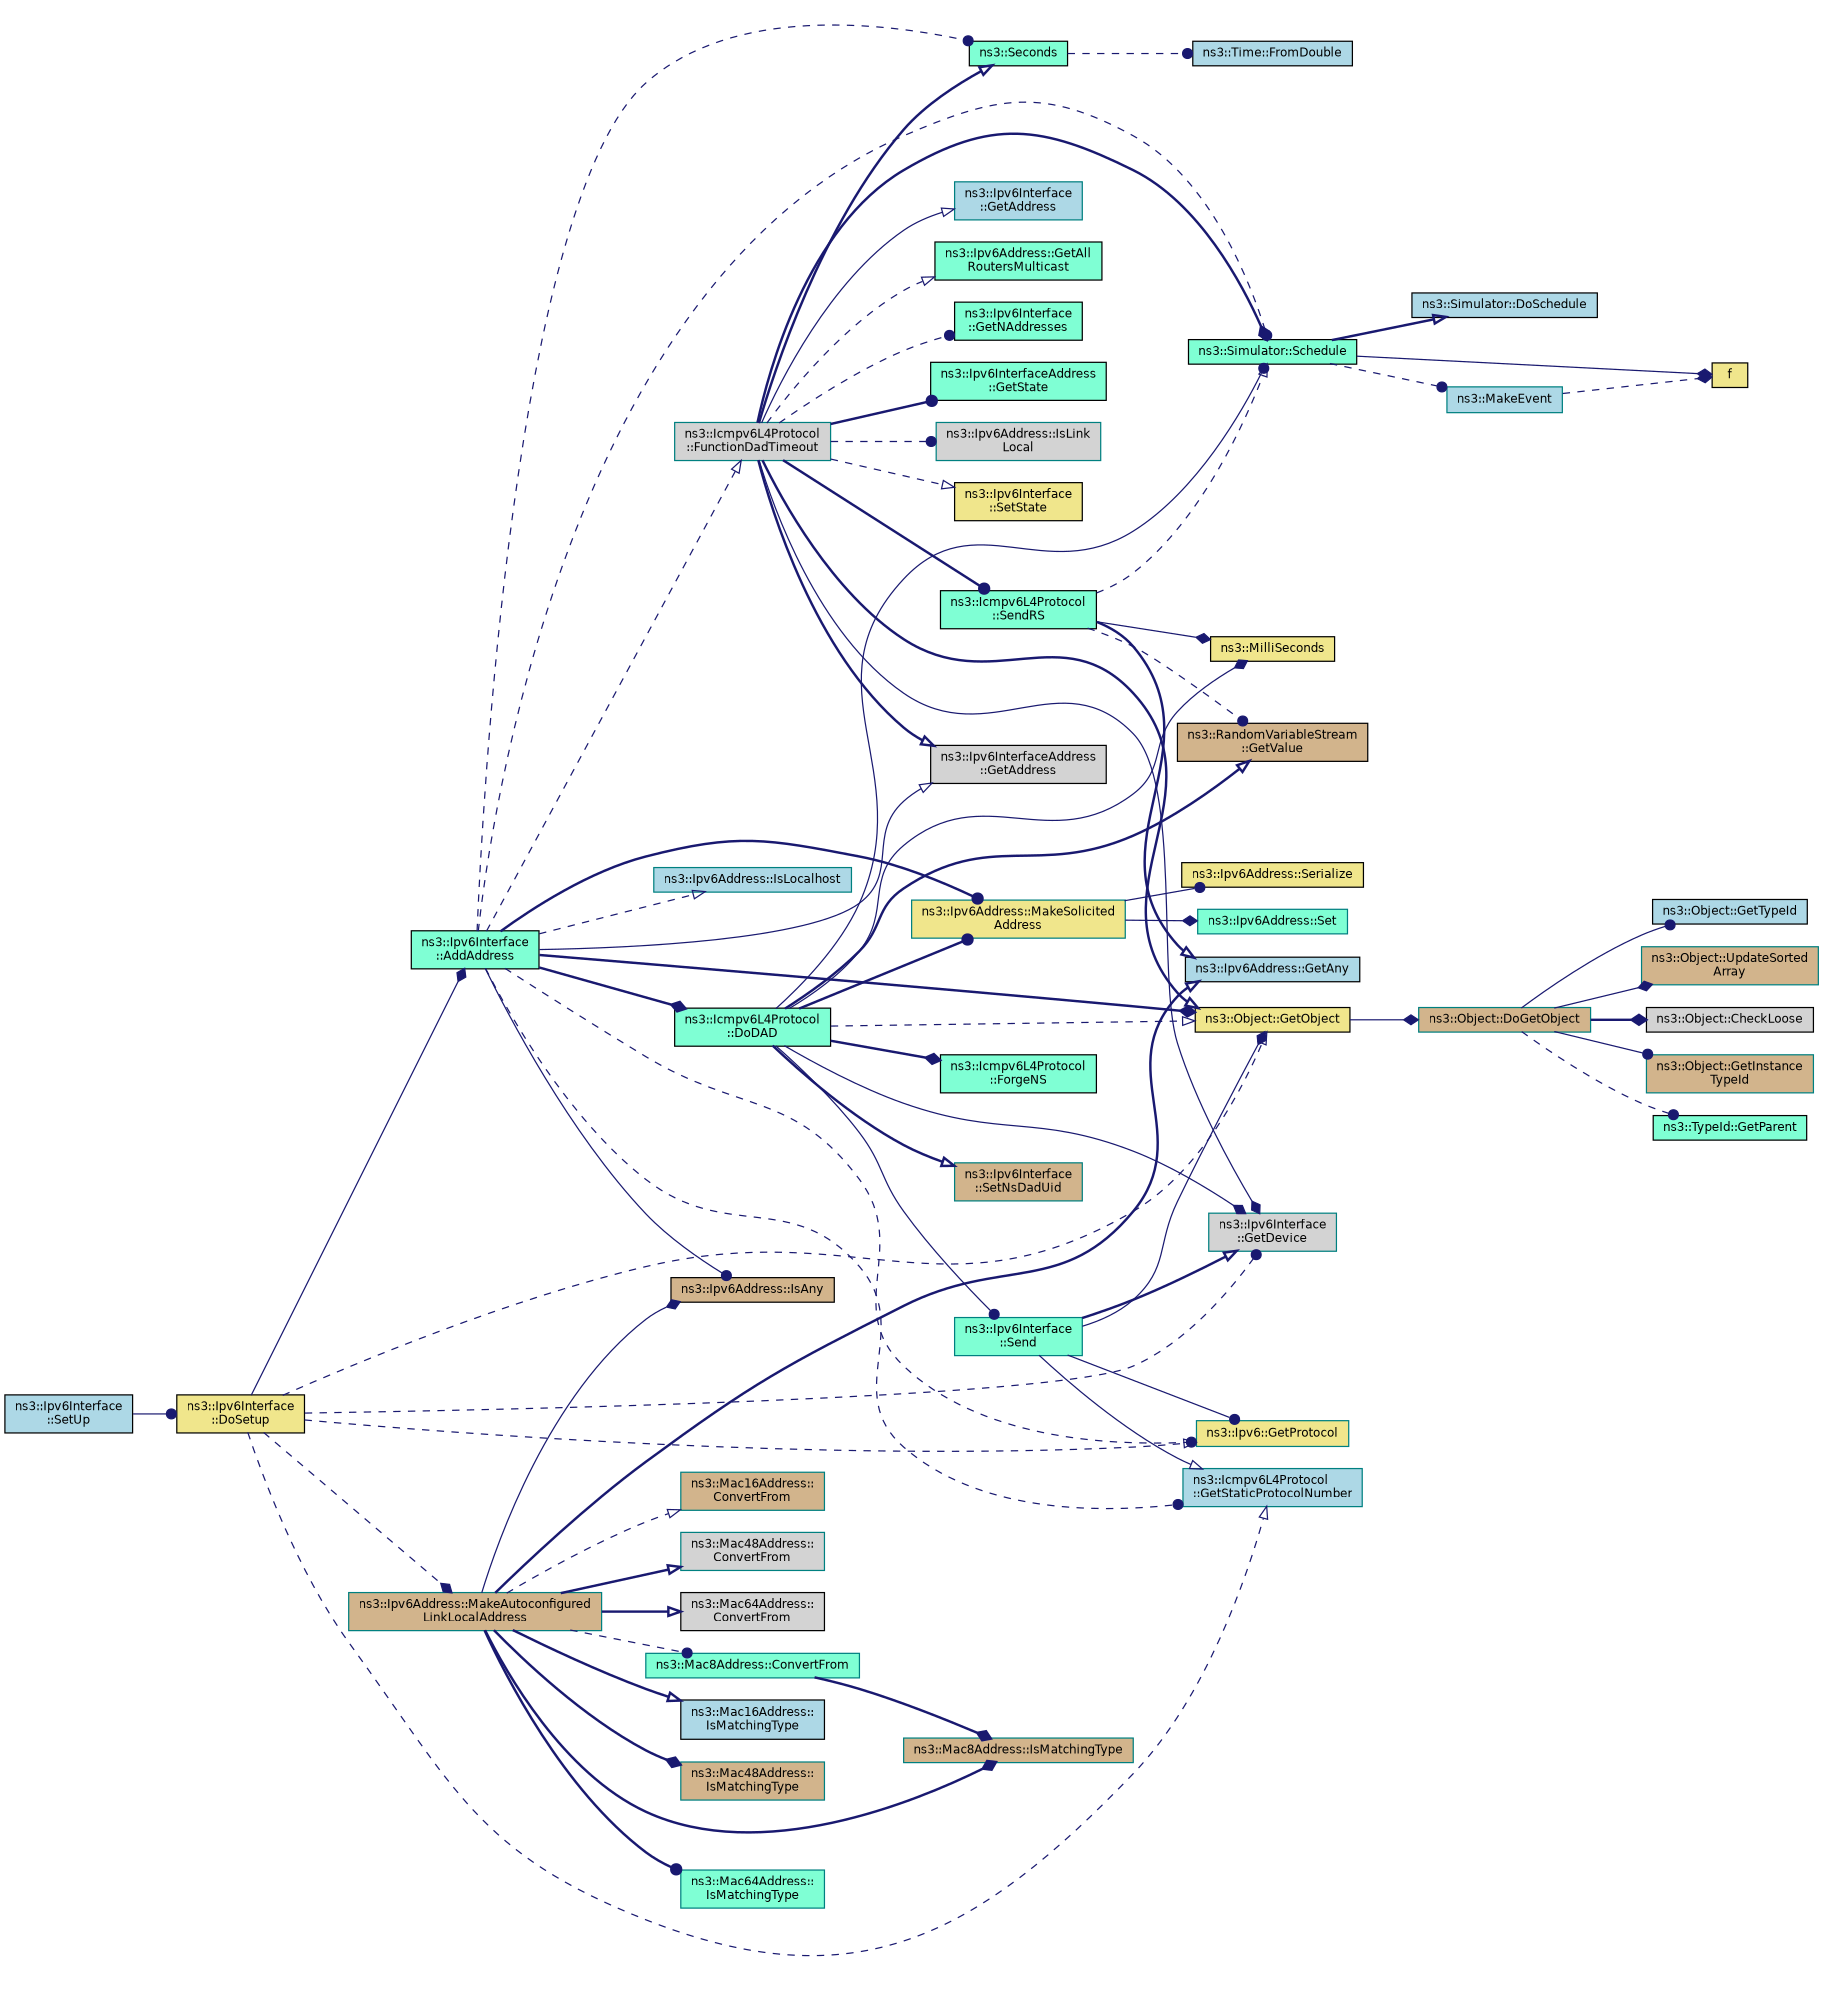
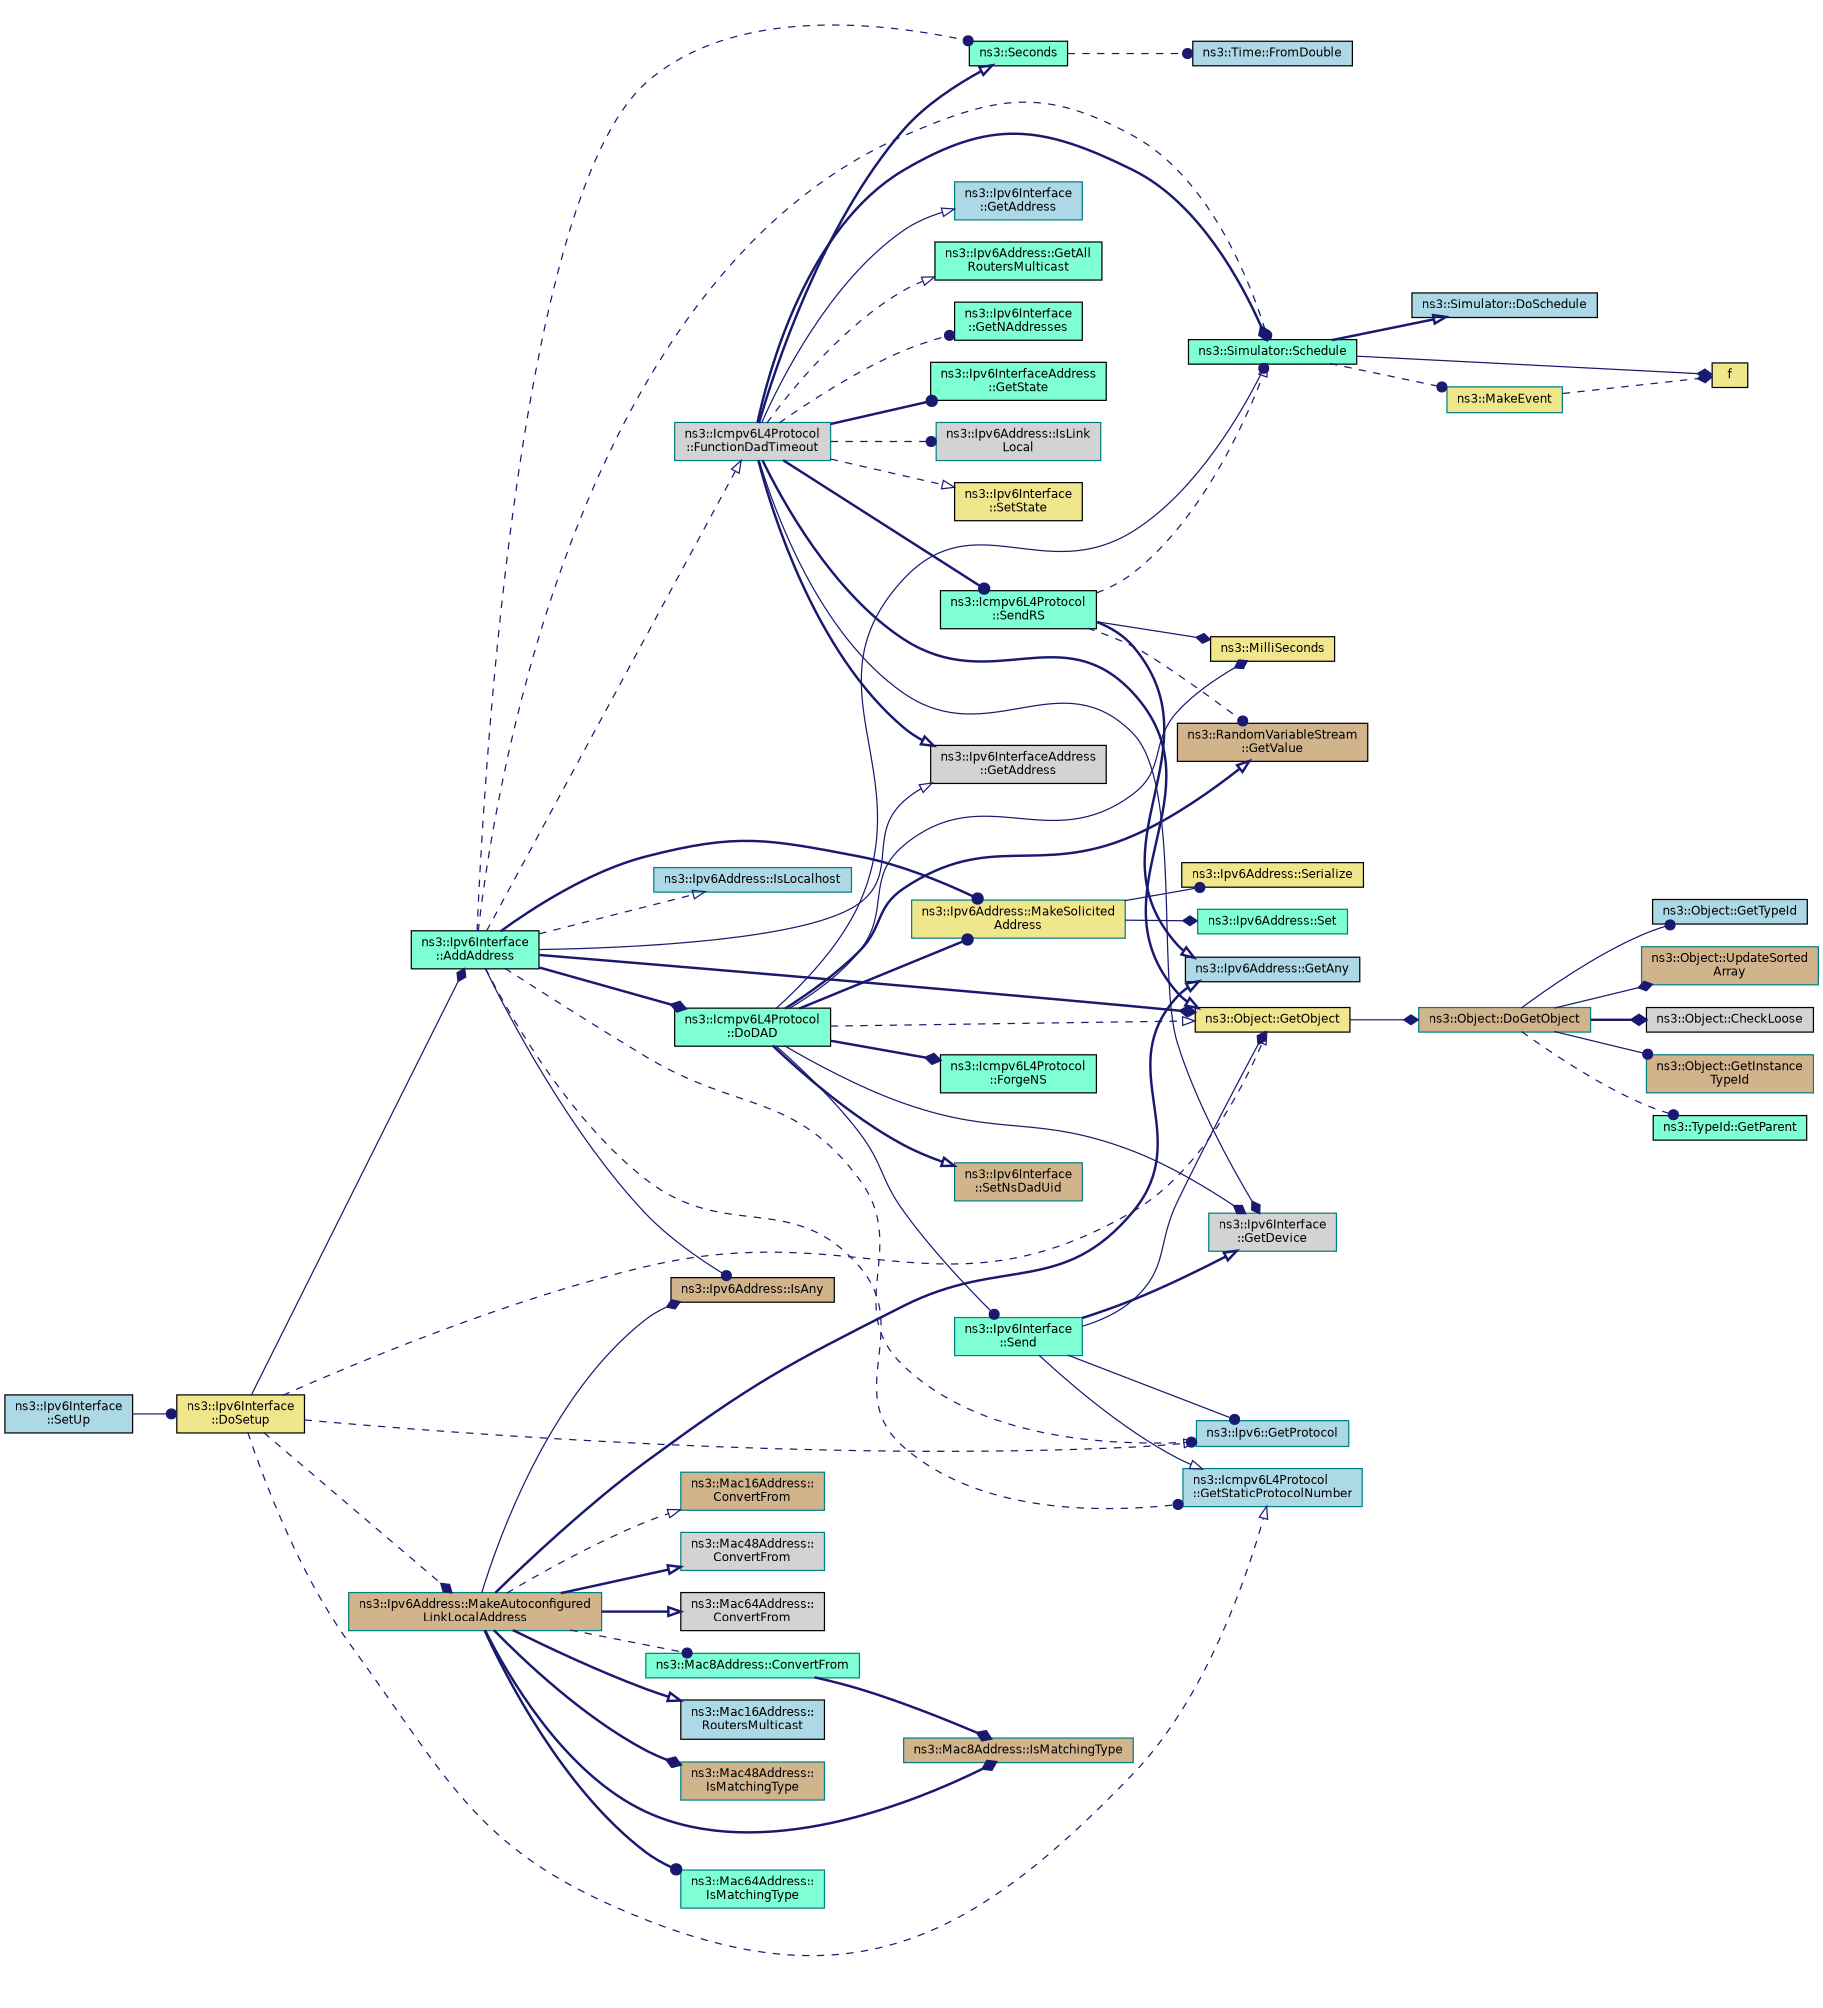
(1505, 400) -> (1505, 400)
(801, 1399) -> none
(1273, 1434) -> (1273, 1434)
(753, 1720) -> (753, 1720)
